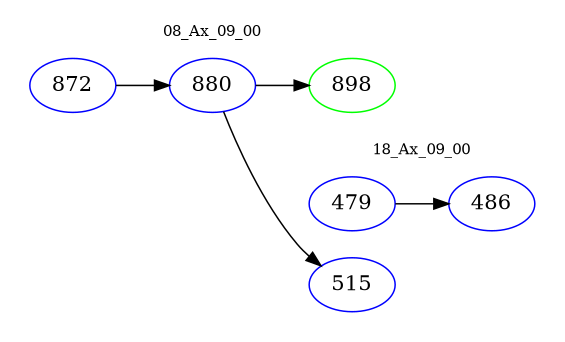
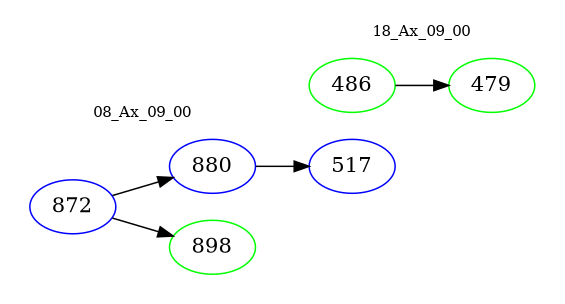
(275, 85) -> (135, 225)
(352, 204) -> (492, 85)
(415, 204) -> (415, 85)
(492, 204) -> (352, 85)
(352, 285) -> (352, 166)
